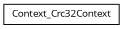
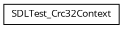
(62, 14) -> (62, 14)
